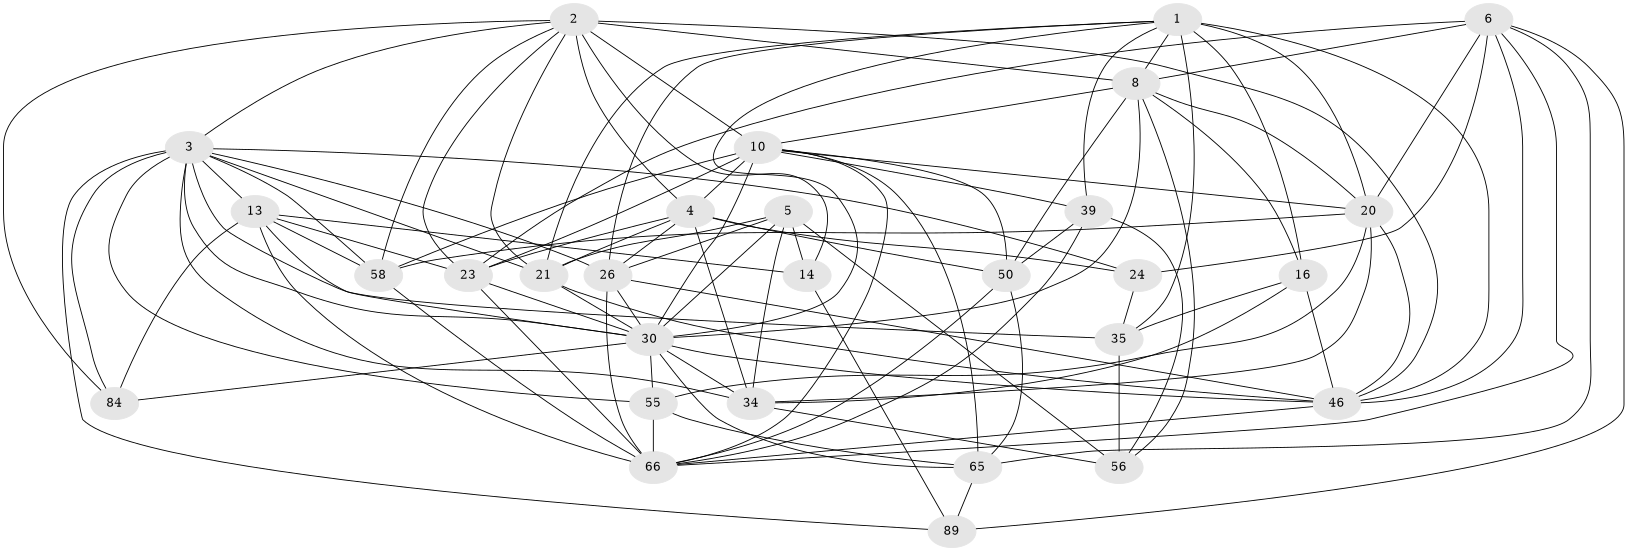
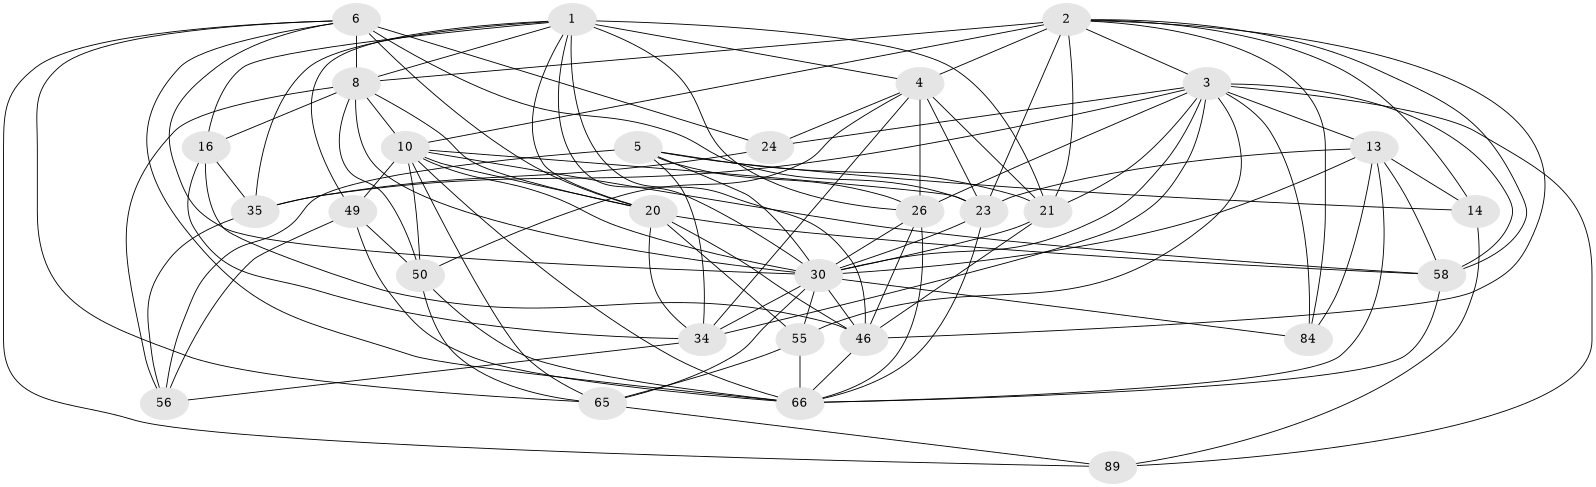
(716, 187) -> (761, 54)
(1089, 212) -> (353, 212)
(1523, 272) -> (346, 249)
